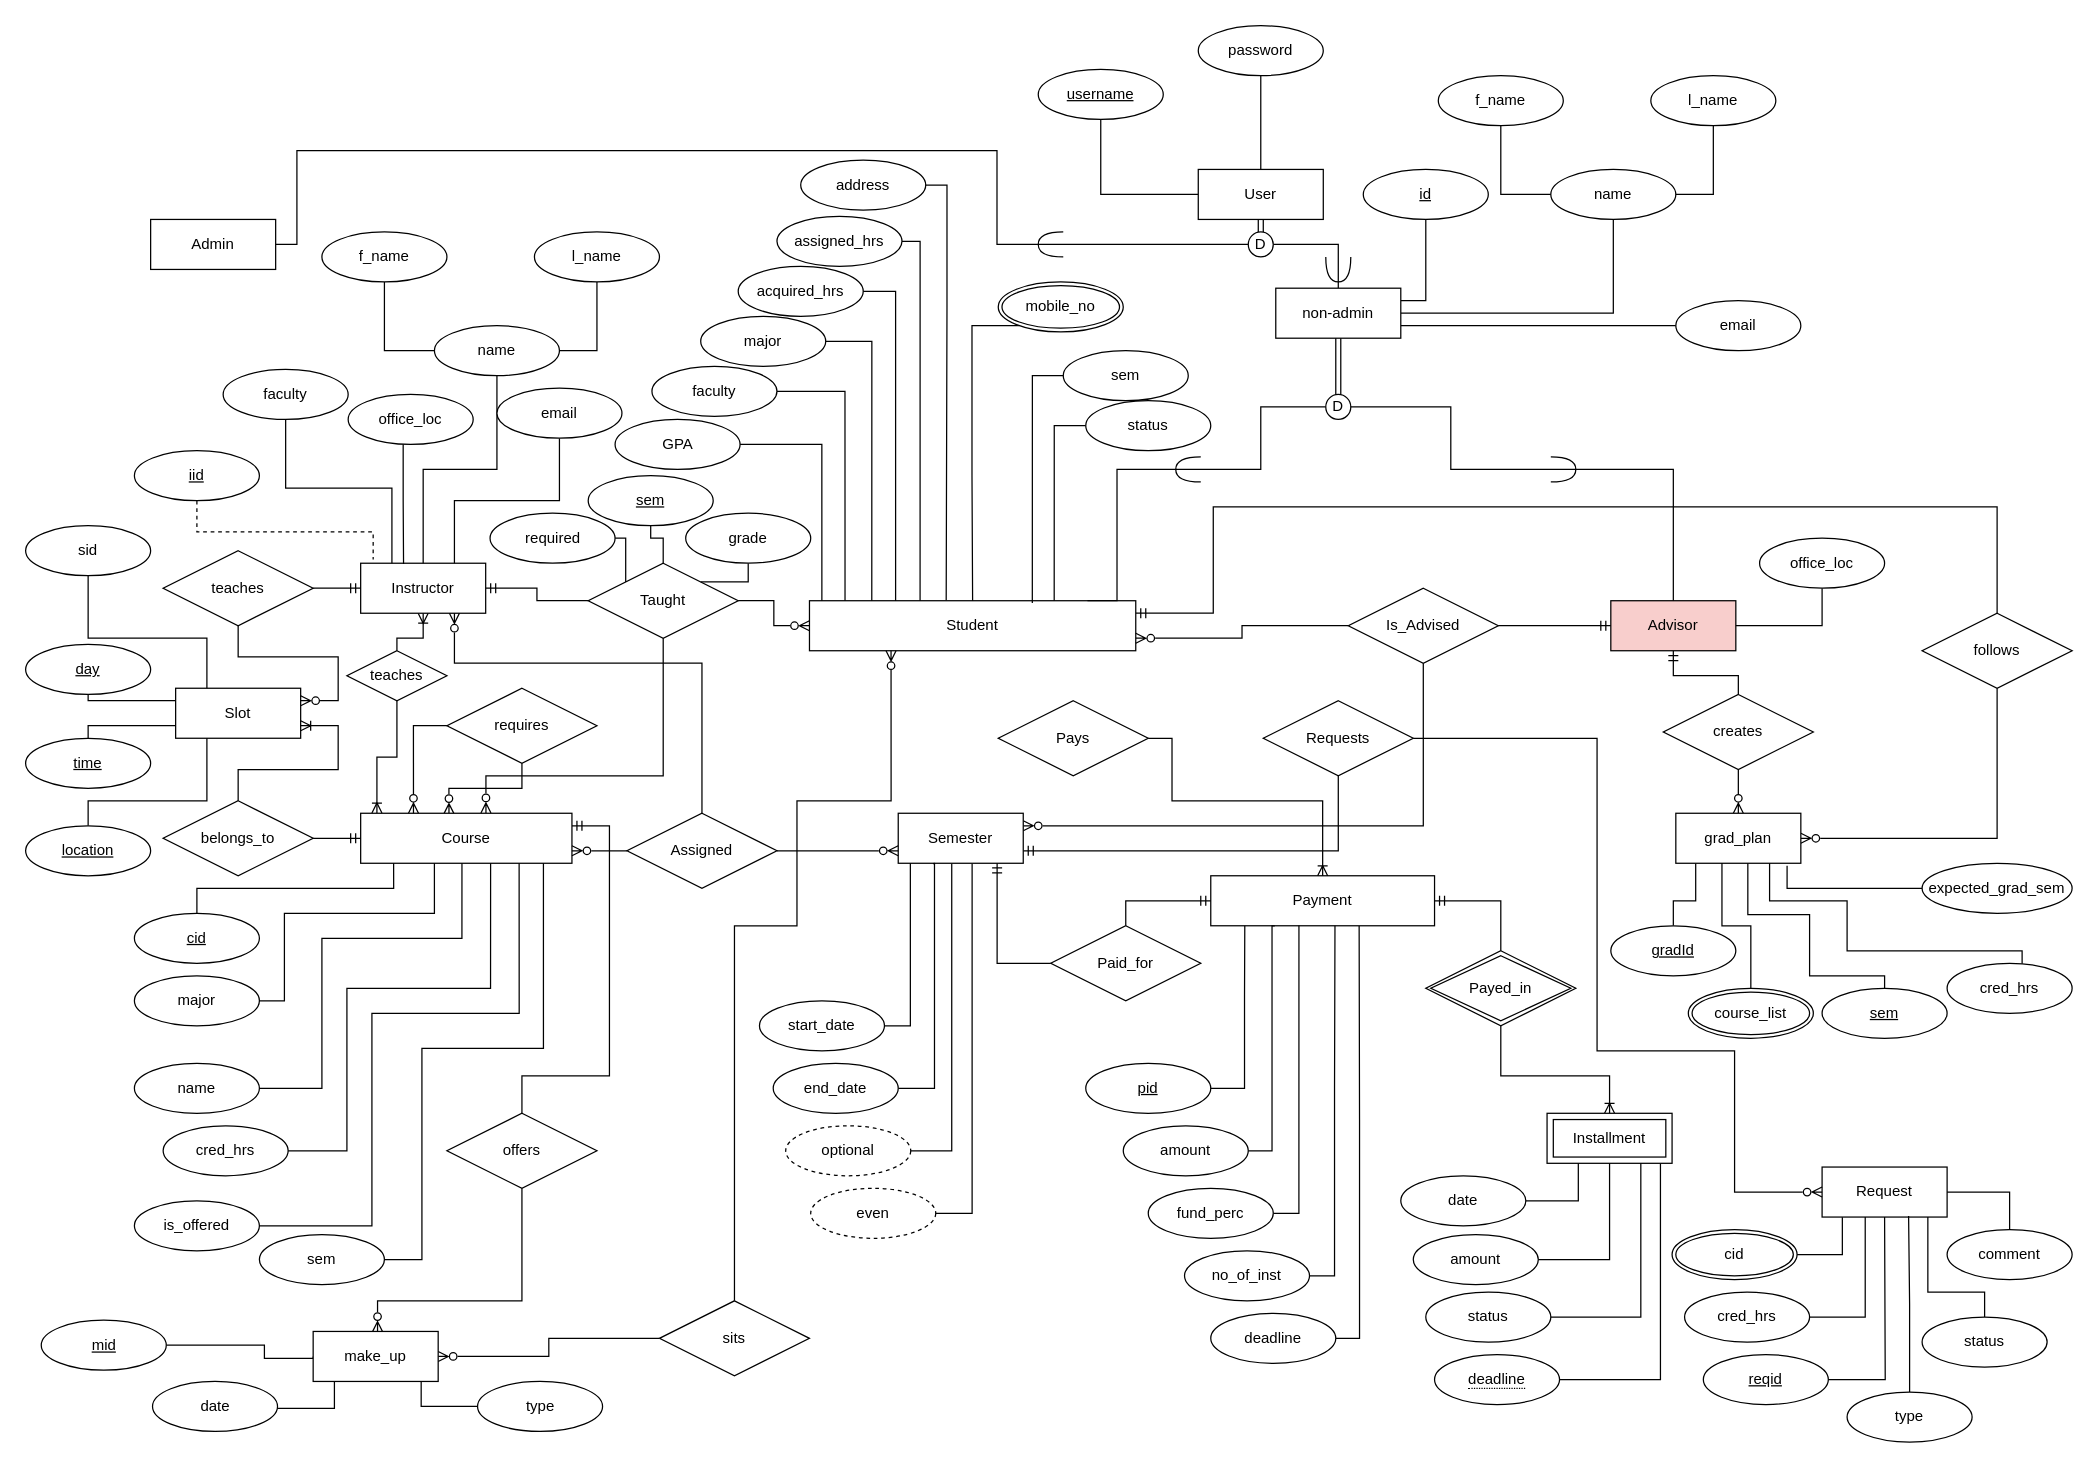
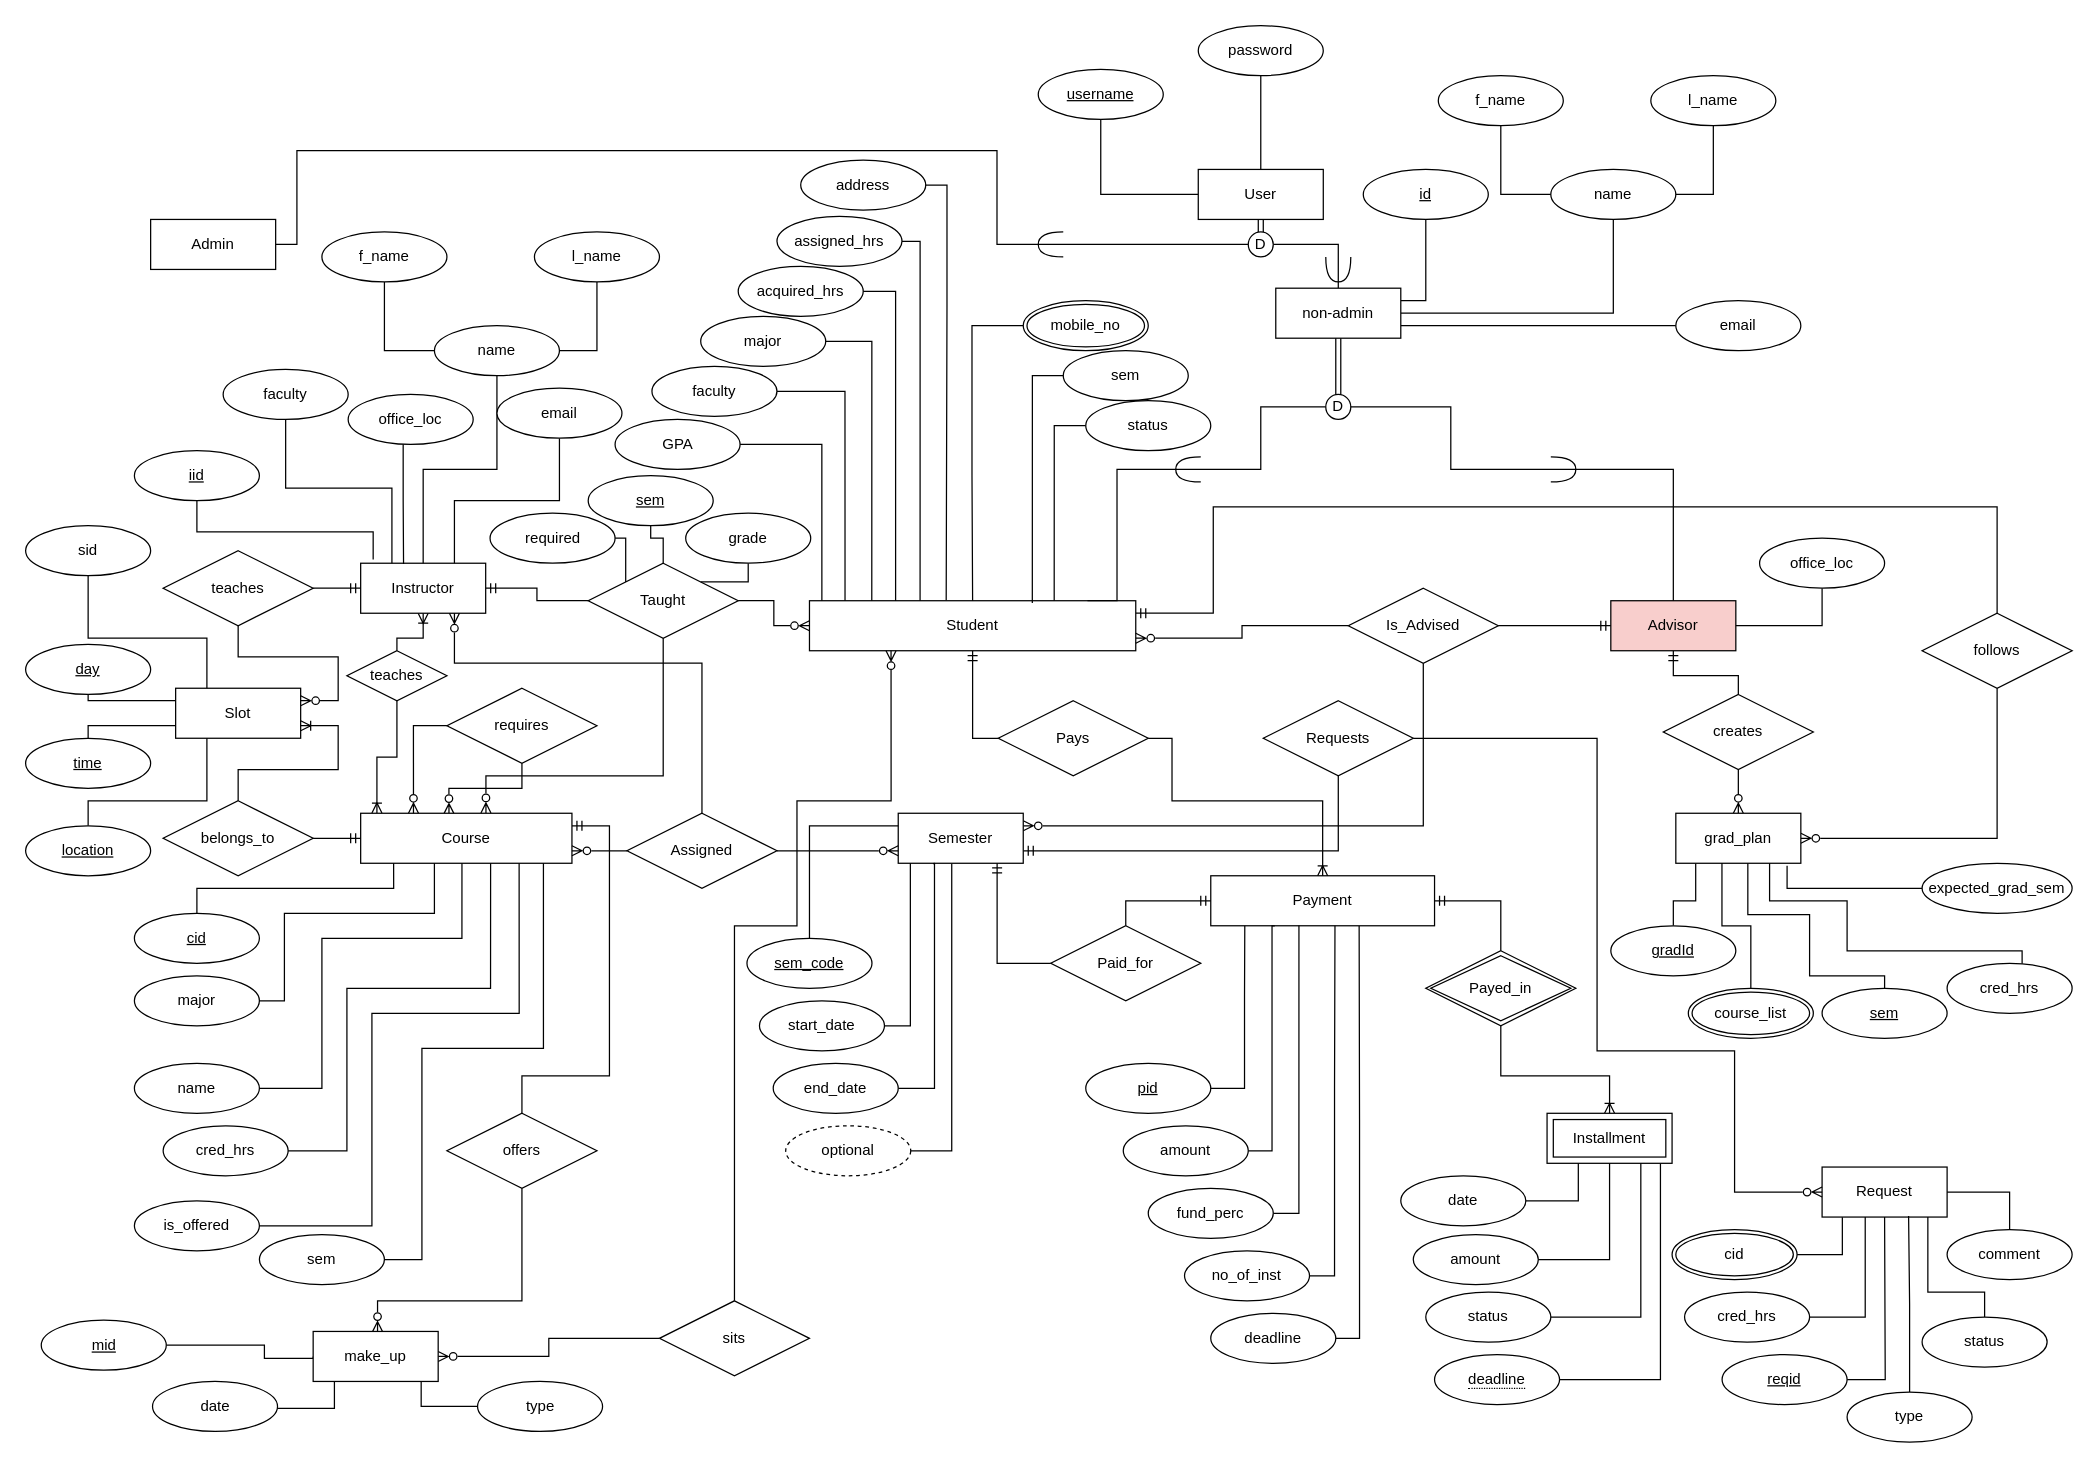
(1061, 307) -> (1086, 326)
(283, 532) -> (283, 532)
none -> (973, 707)
none -> (809, 838)
none -> (809, 963)
(972, 1057) -> none
(873, 1213) -> none
(1766, 1379) -> (1784, 1379)
